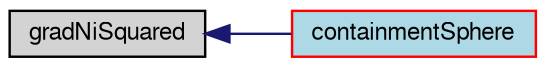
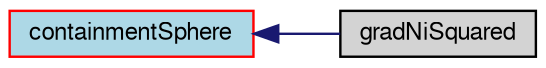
(260, 34) -> (309, 34)
